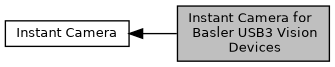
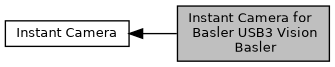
(253, 34) -> (253, 34)
